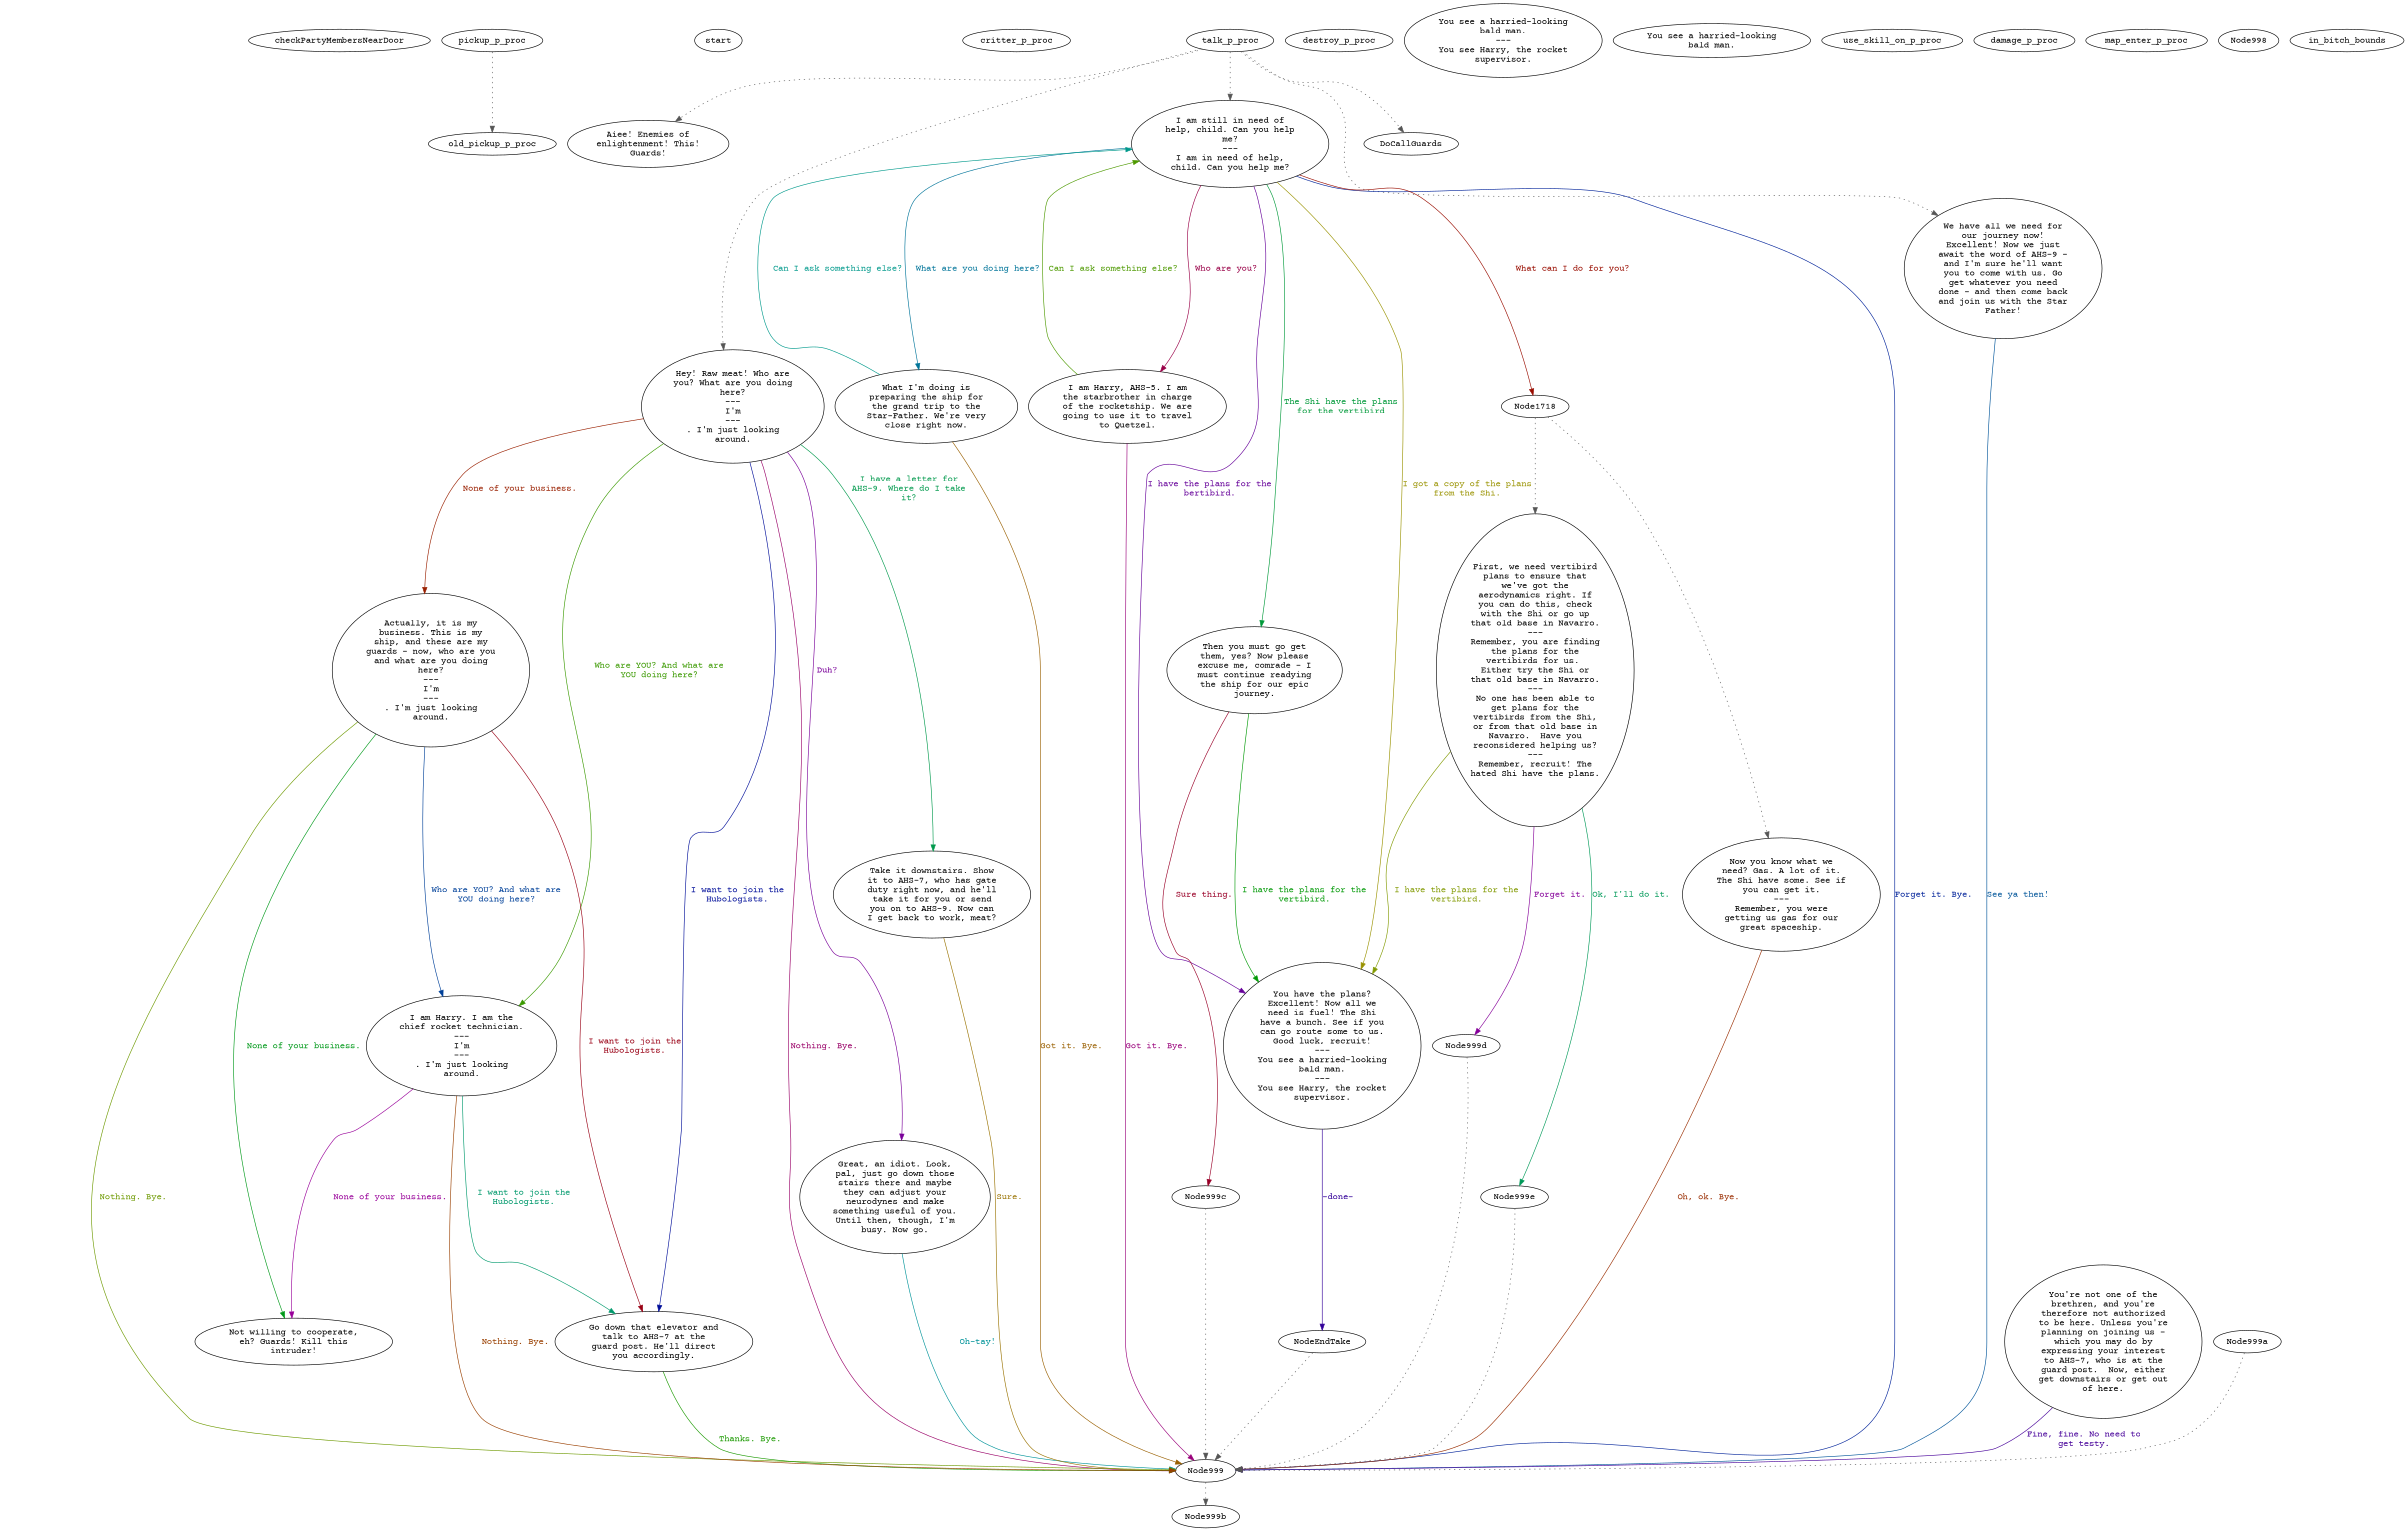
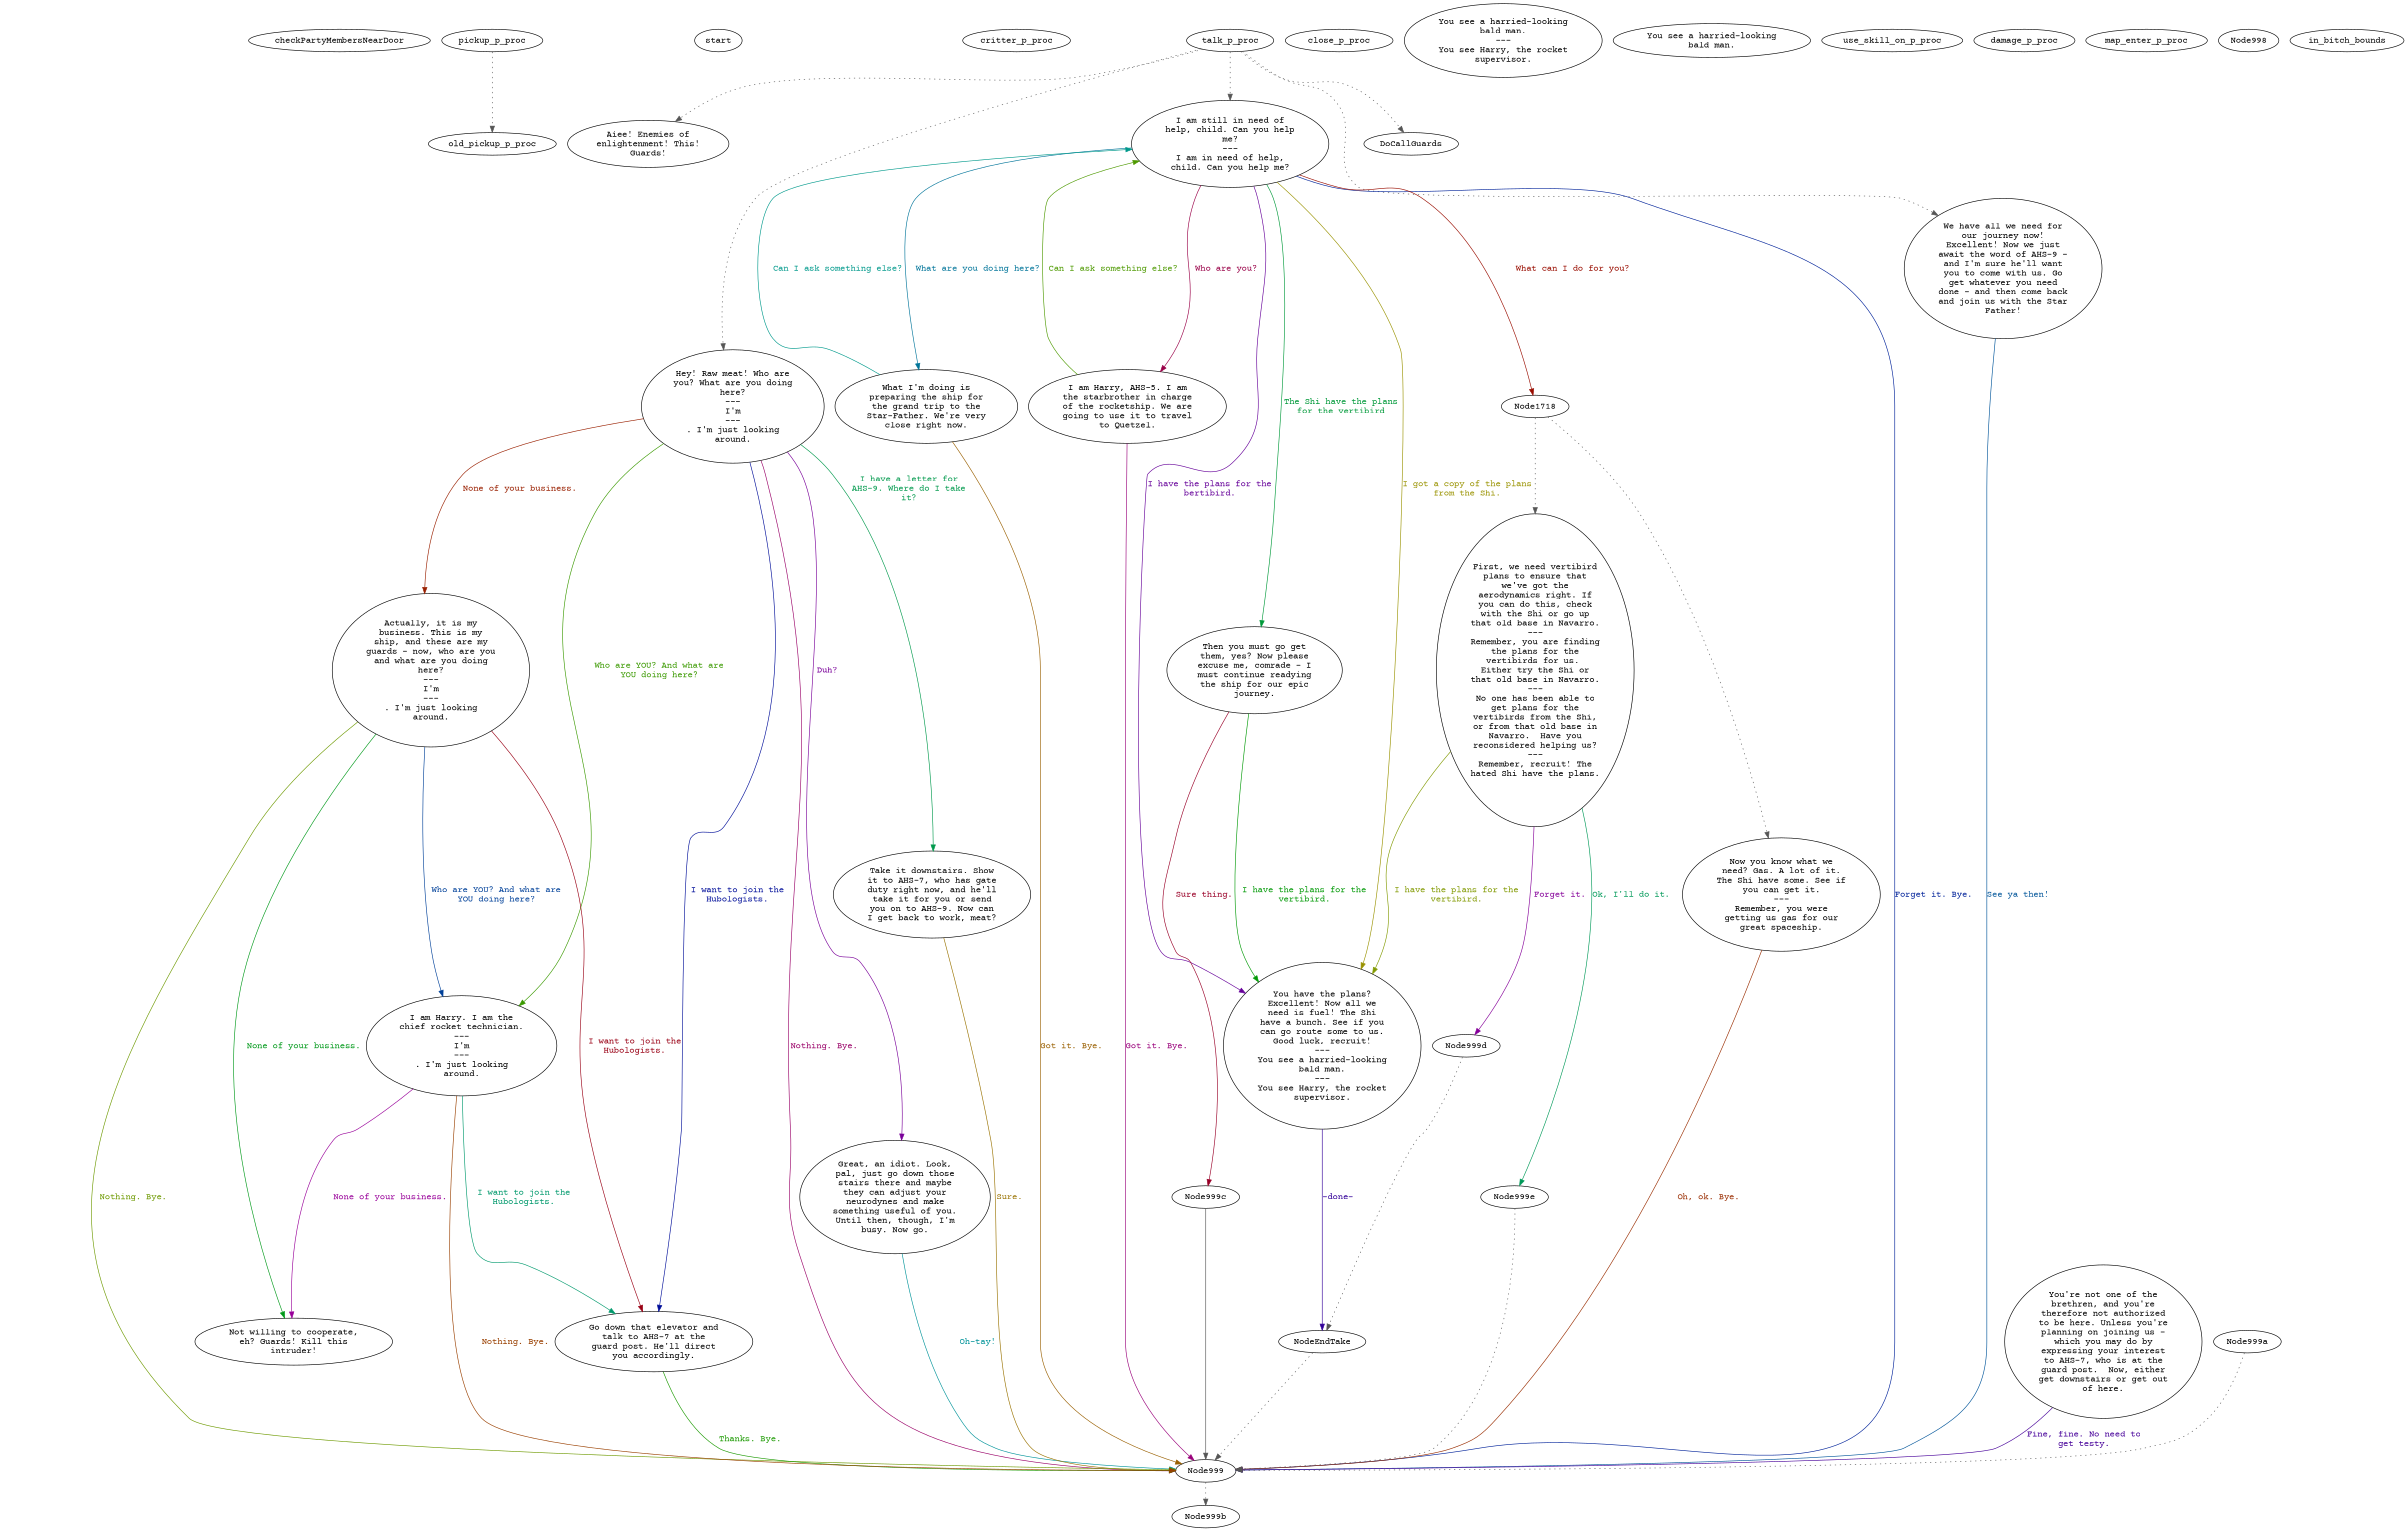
(1339, 41) -> (1339, 41)
(1433, 1316) -> (1391, 1188)
(1206, 1331) -> (1206, 1331)
